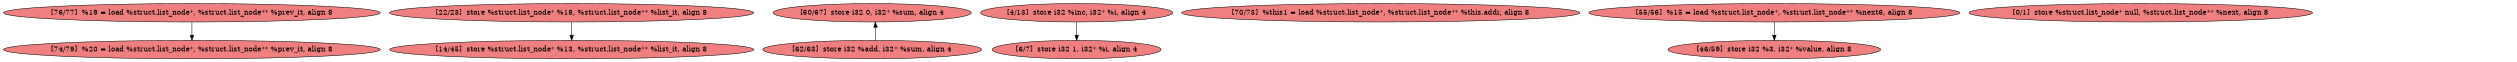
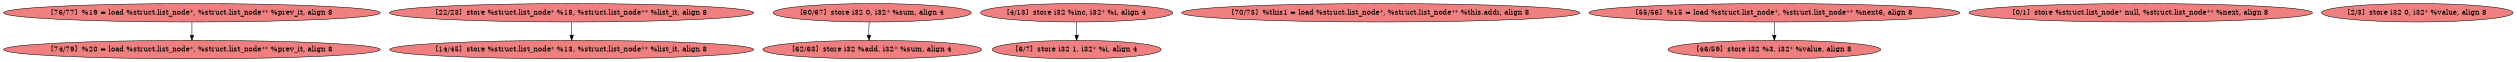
none -> (2417, 13)
(876, 34) -> (869, 29)
